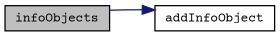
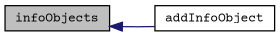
(126, 10) -> (139, 27)
